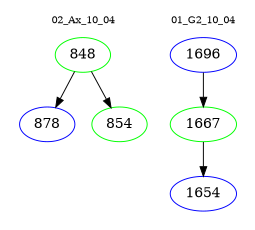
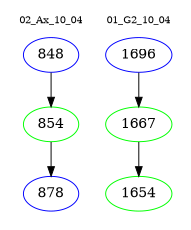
(83, 55) -> (51, 55)
(67, 85) -> (51, 154)
(203, 194) -> (139, 194)
